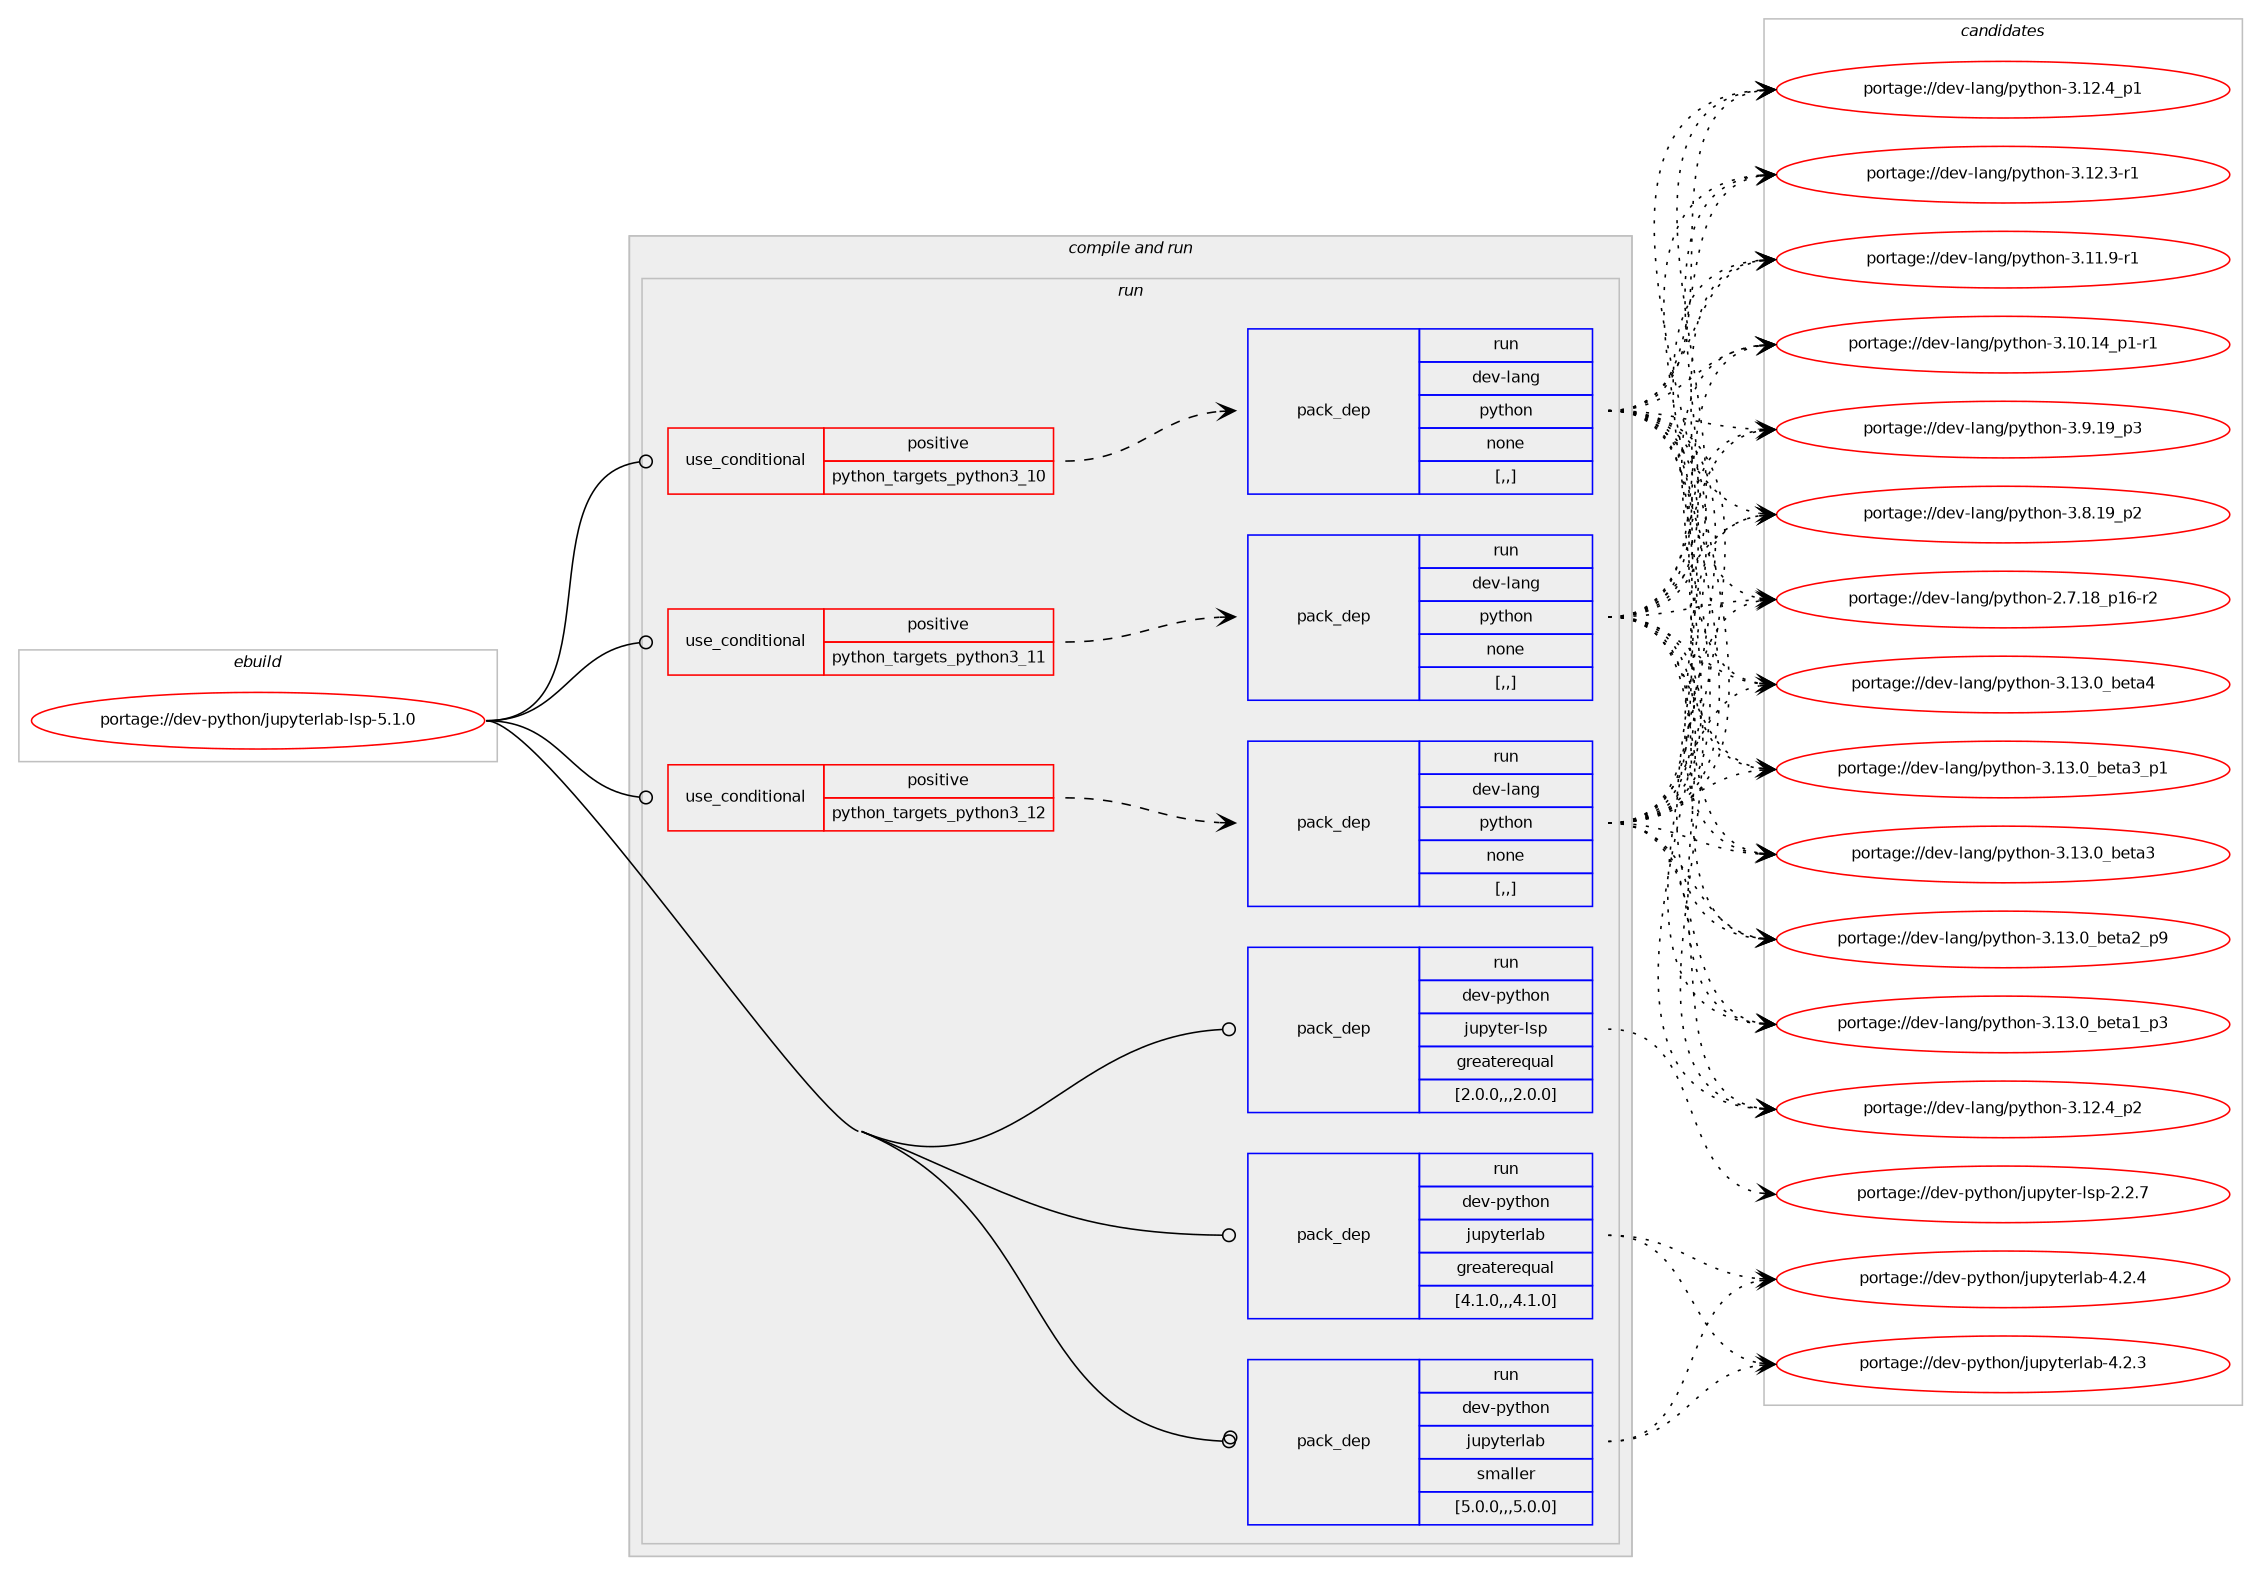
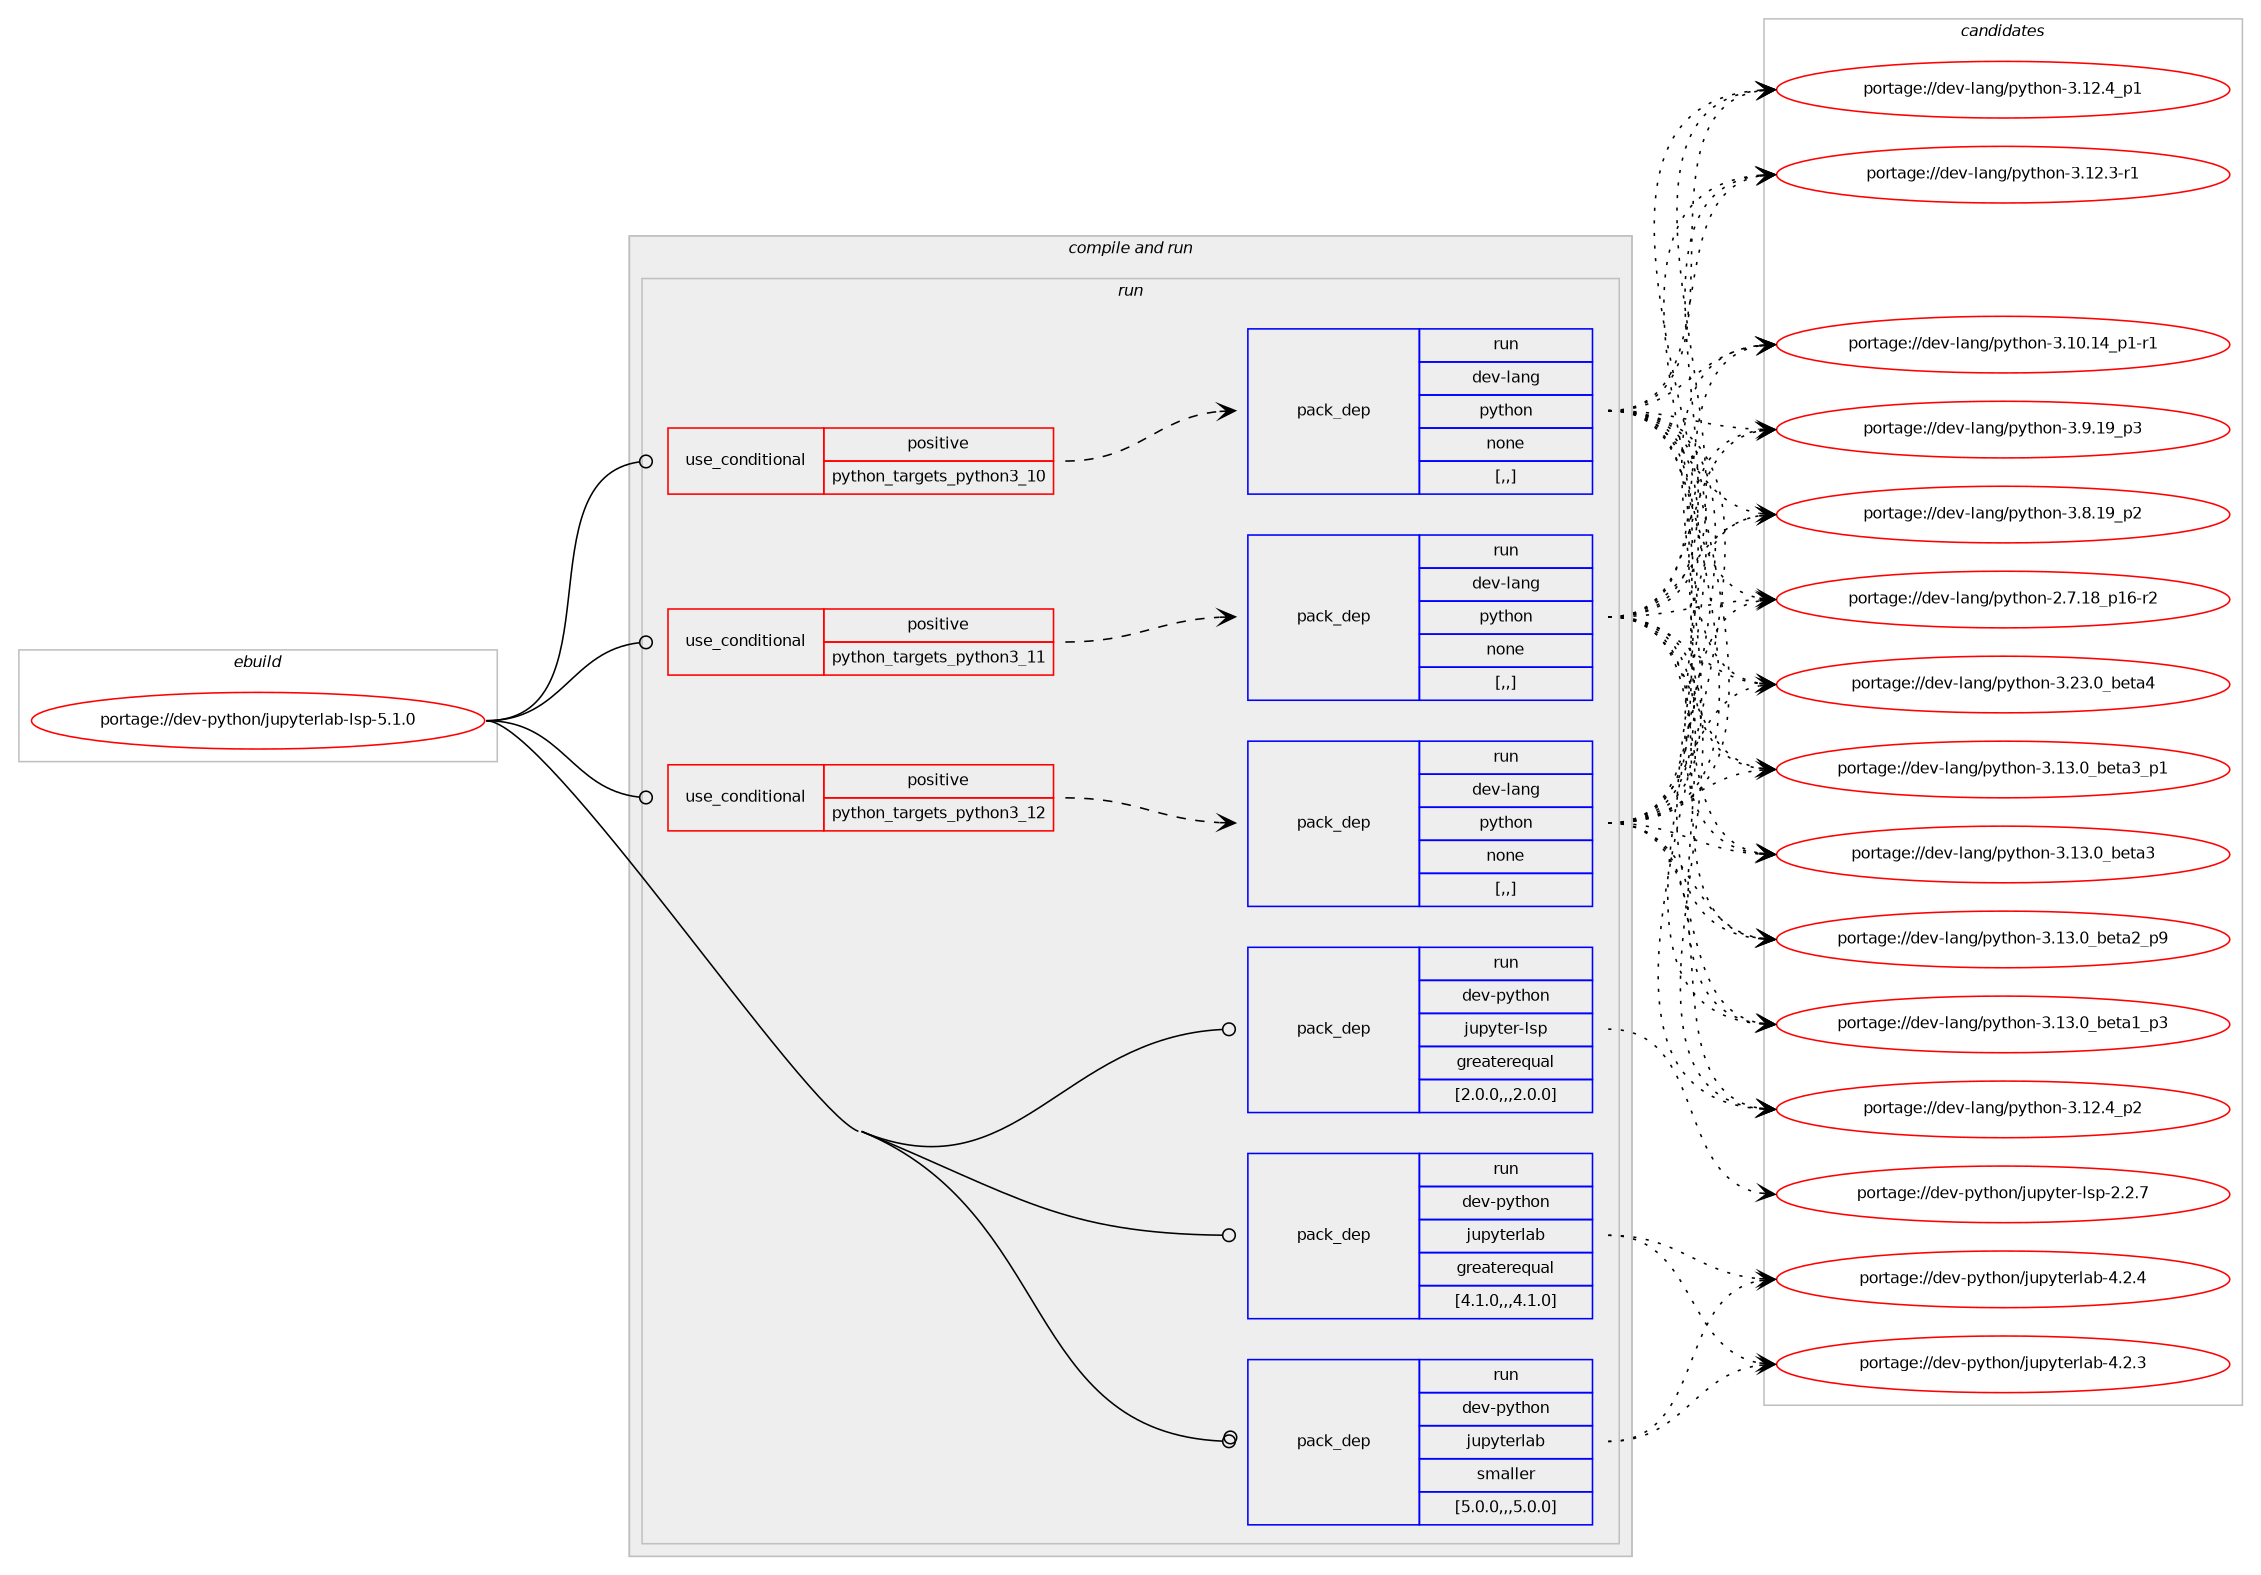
(2003, 260) -> none
(2003, 685) -> (2003, 685)
